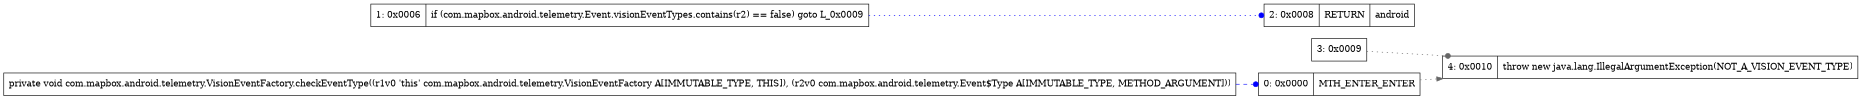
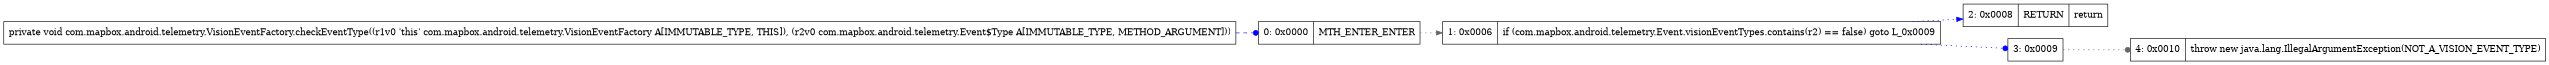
(1064, 15) -> (1935, 20)
(1392, 15) -> (2088, 15)
none -> (1962, 46)
(1428, 79) -> (1428, 33)
